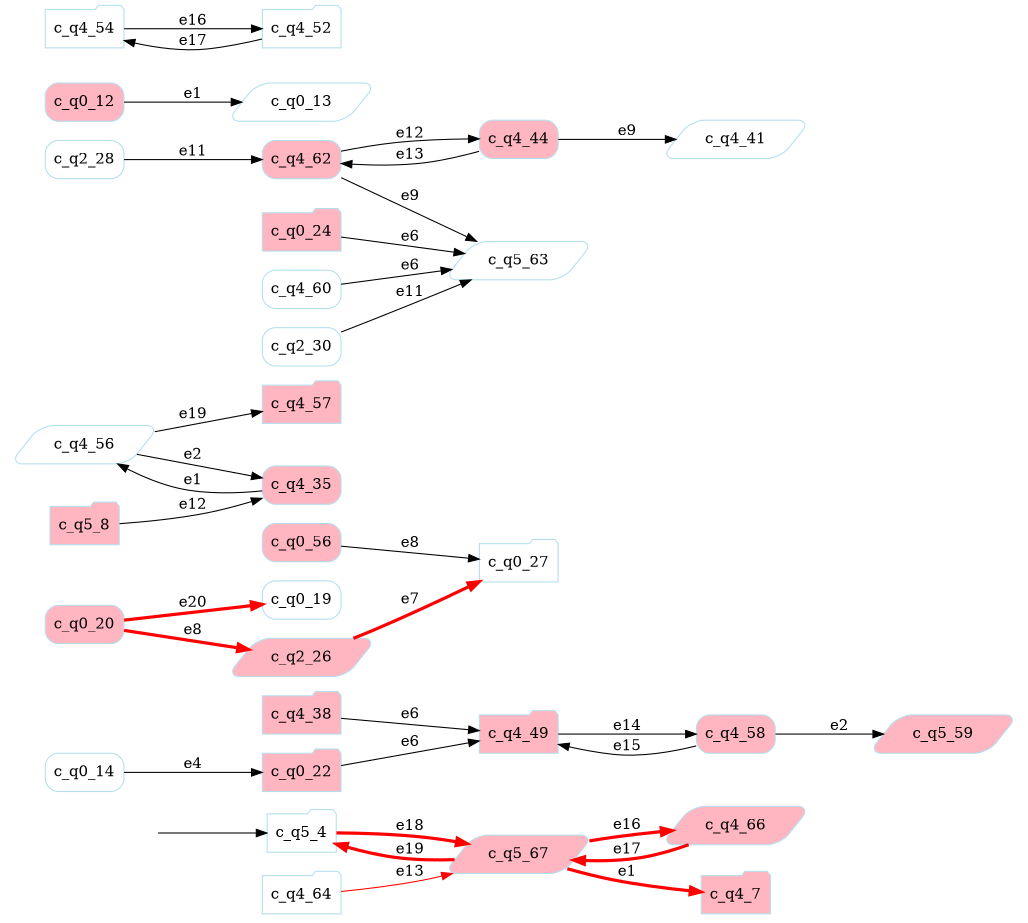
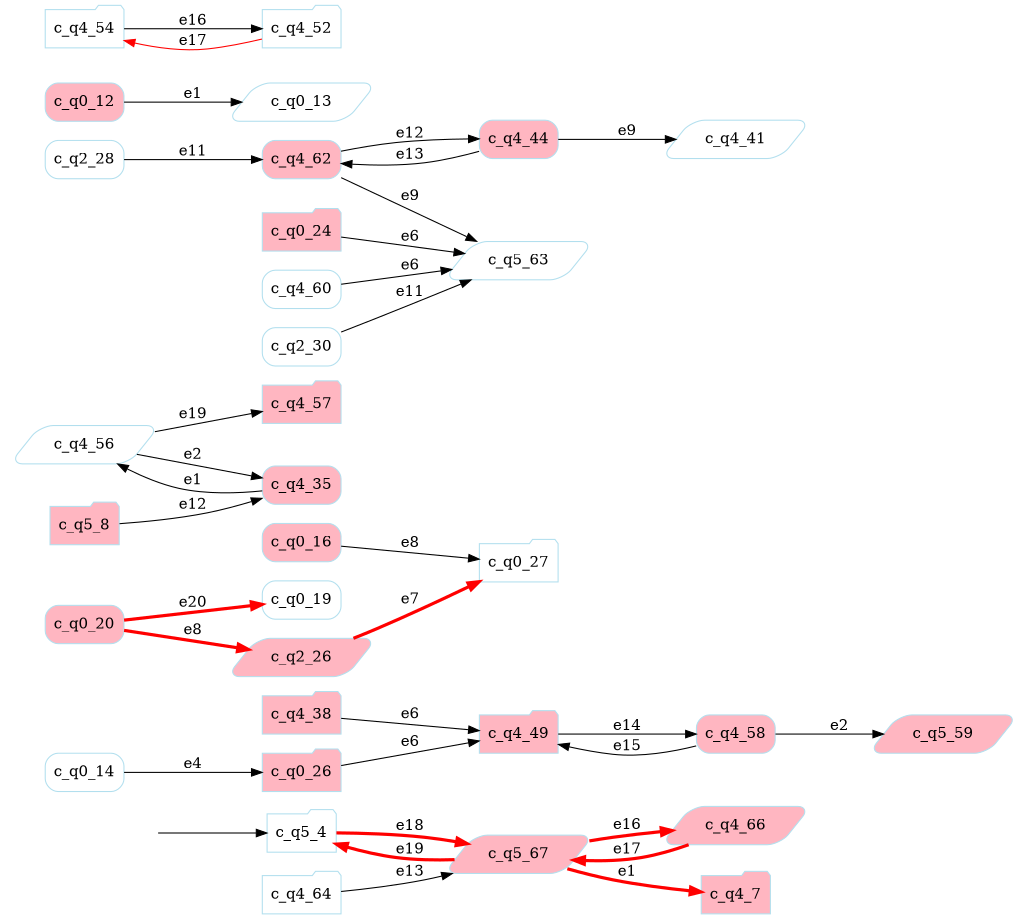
(199, 50) -> (199, 50)
(302, 543) -> (302, 543)
(302, 772) -> (302, 772)
(392, 885) -> (392, 885)
